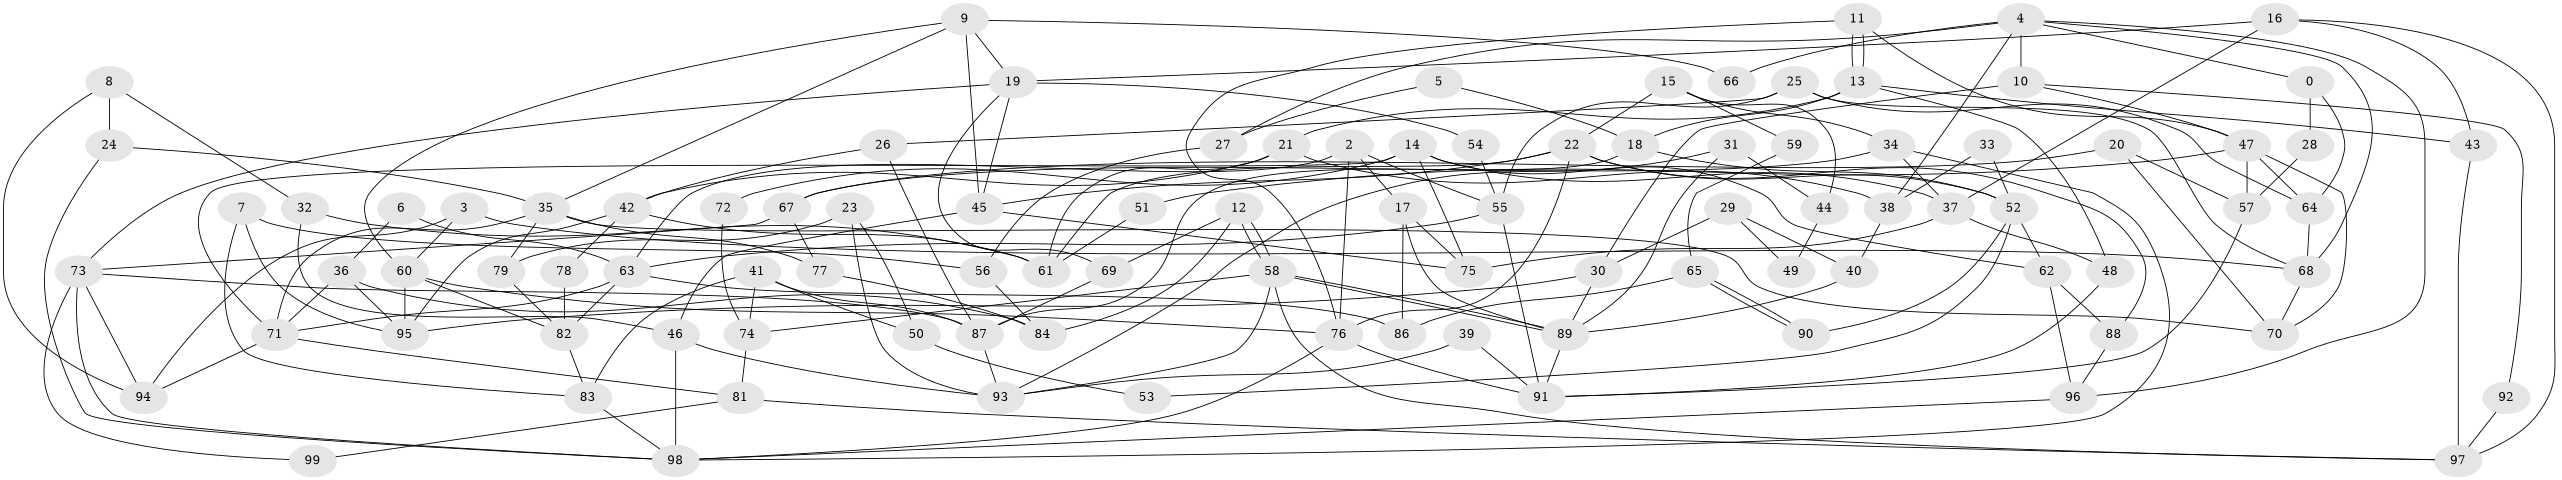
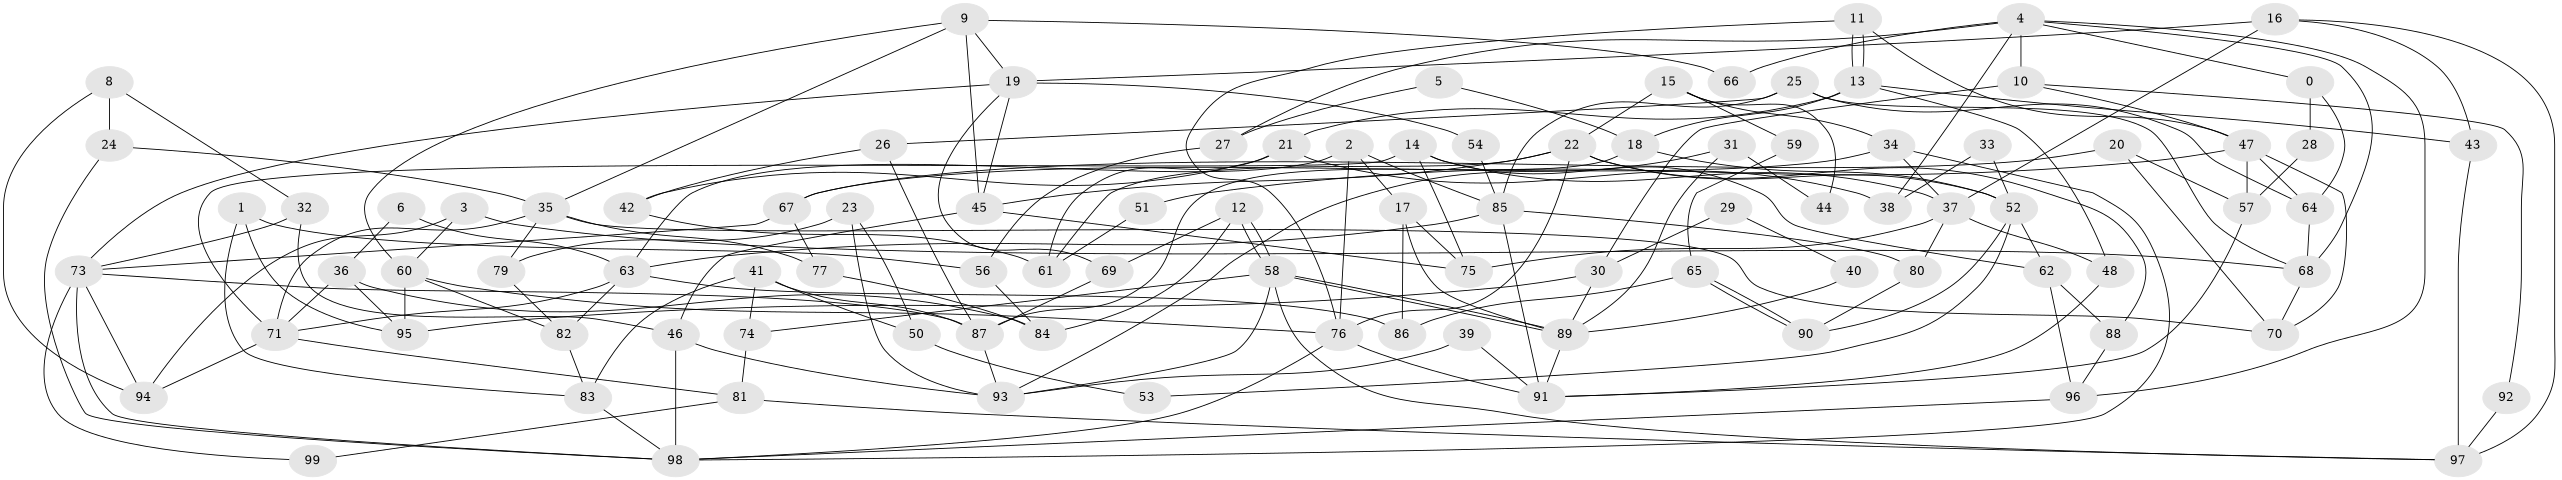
(242, 209) -> (242, 209)
(724, 209) -> none
(1500, 209) -> (1500, 209)
(679, 230) -> (195, 245)
(1871, 240) -> none
(475, 253) -> none
(564, 272) -> none
(1791, 272) -> none
none -> (1918, 272)
